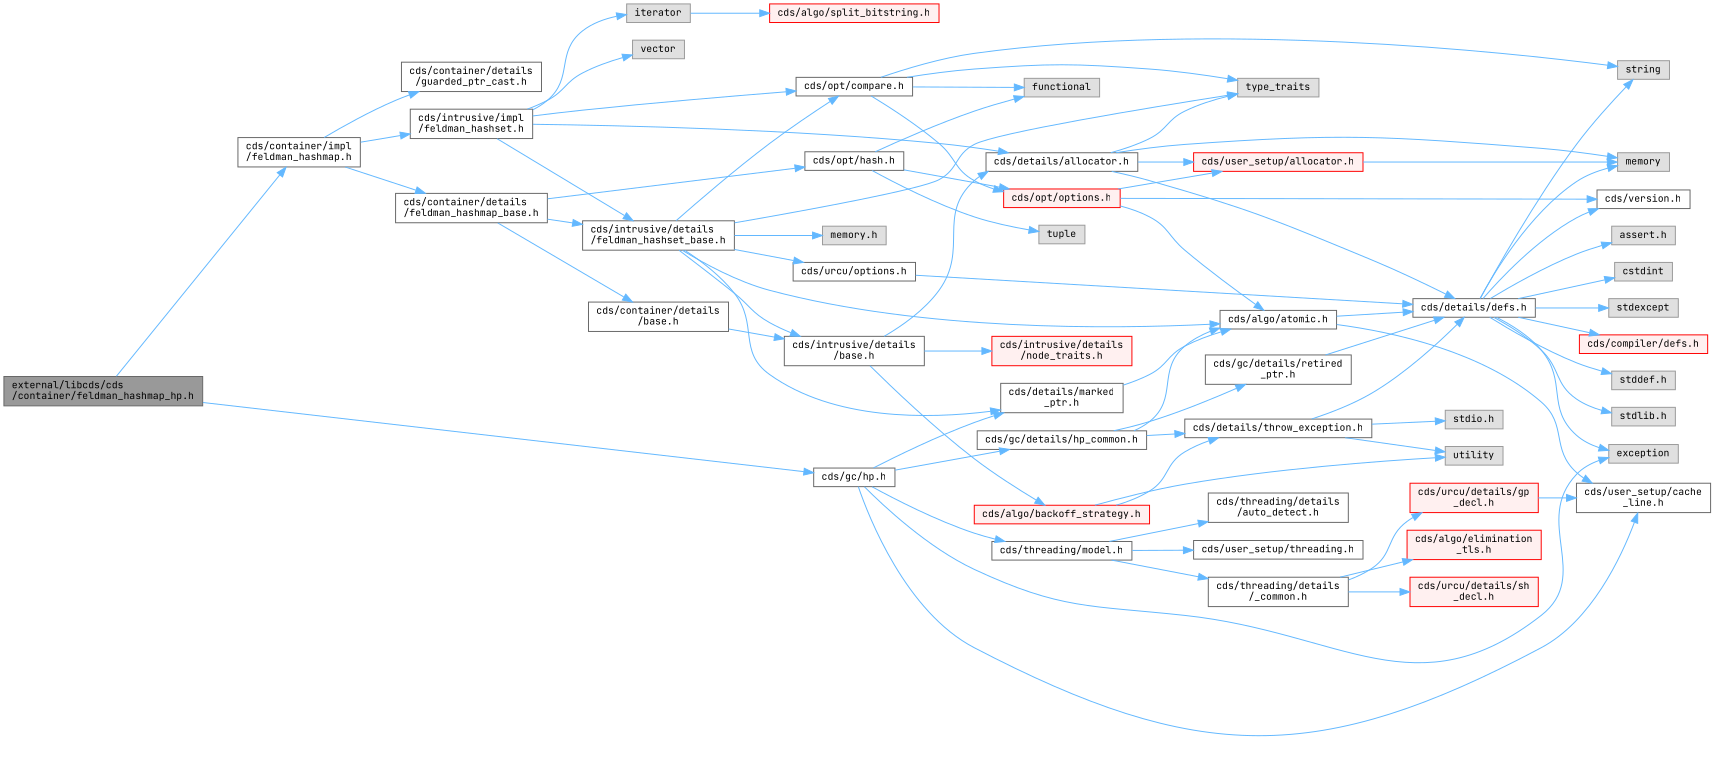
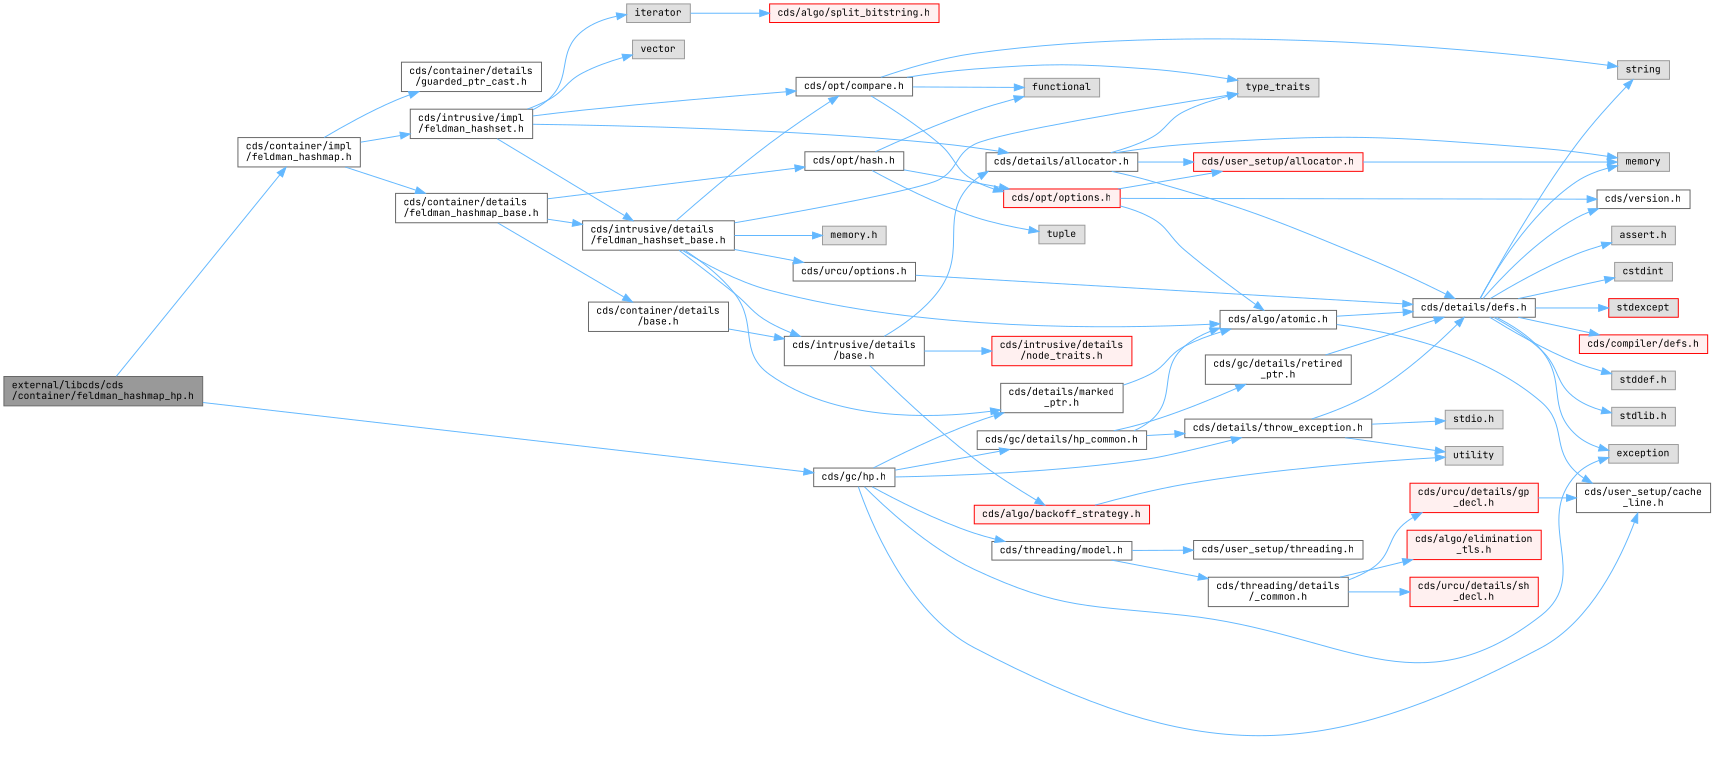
(1644, 308) -> (1644, 308)
(1165, 476) -> (1064, 468)
(1278, 508) -> none
